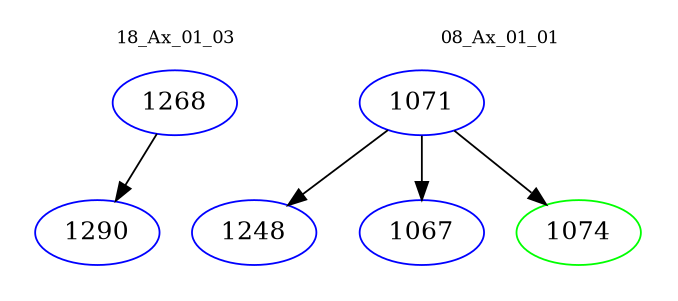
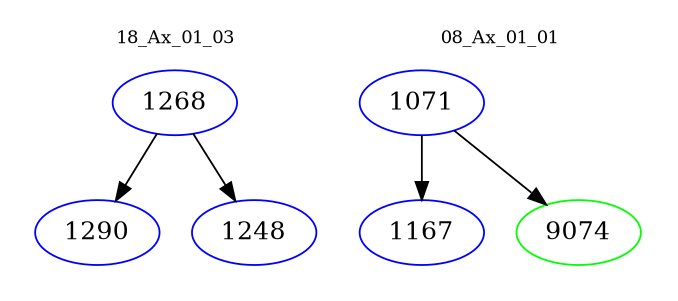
(356, 154) -> (209, 159)
(422, 233) -> (422, 233)
(579, 233) -> (579, 233)
